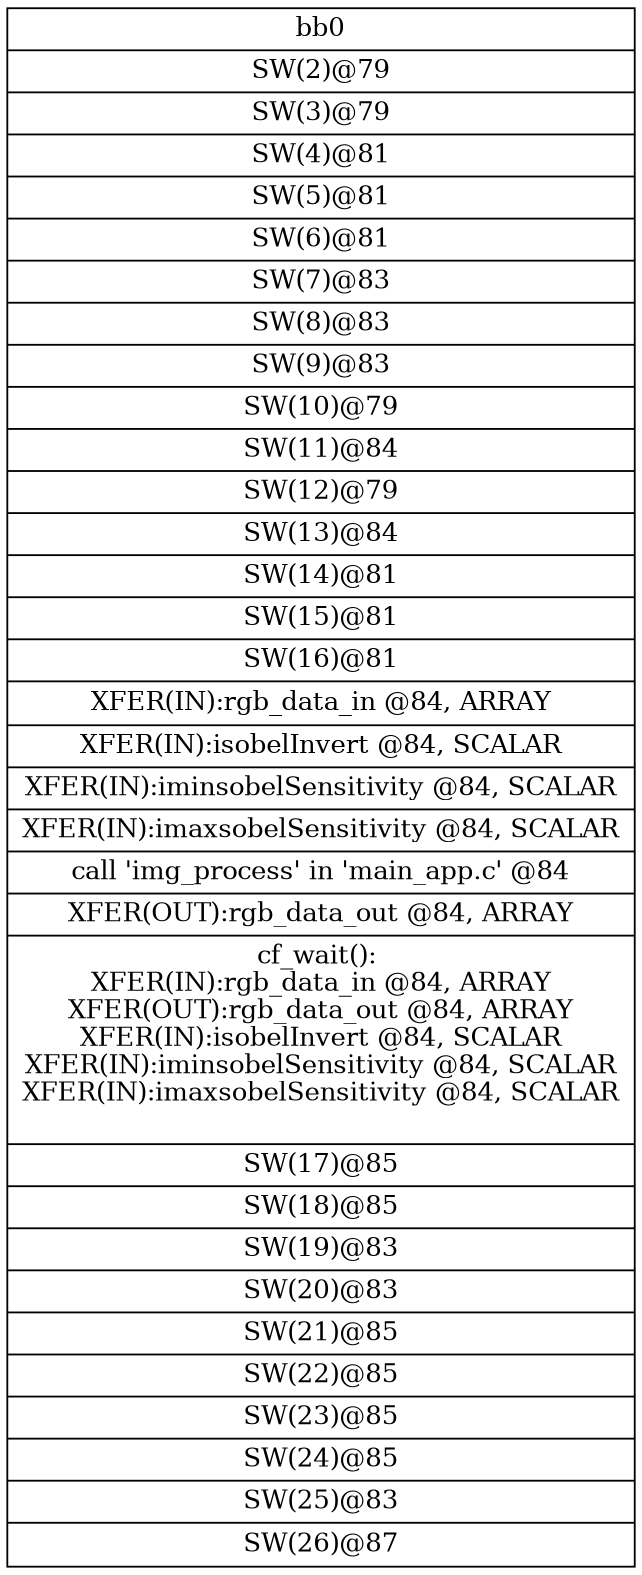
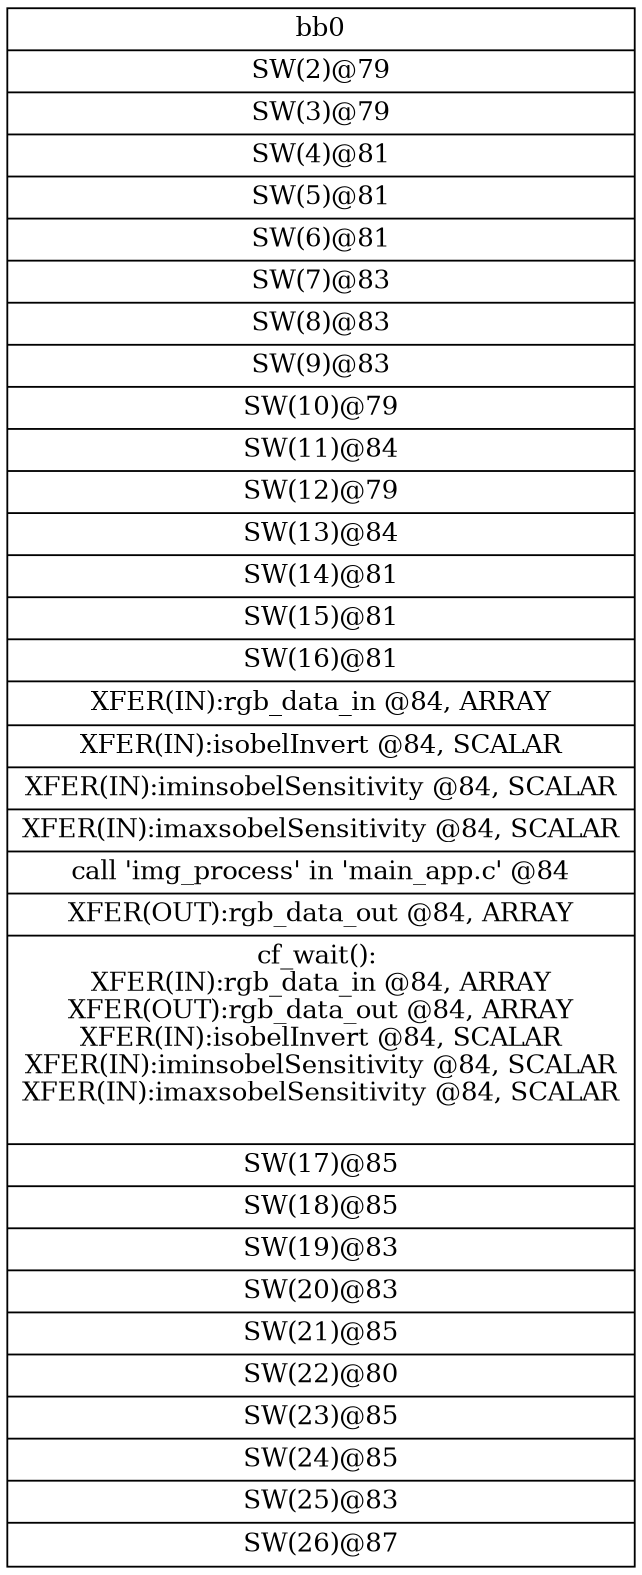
(321, 1375) -> (321, 1375)
